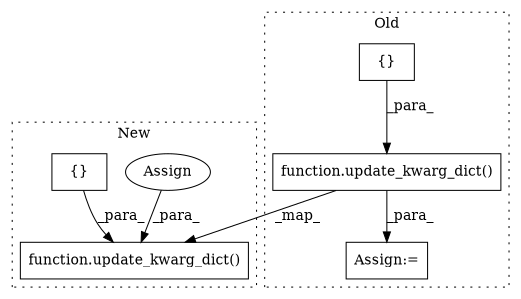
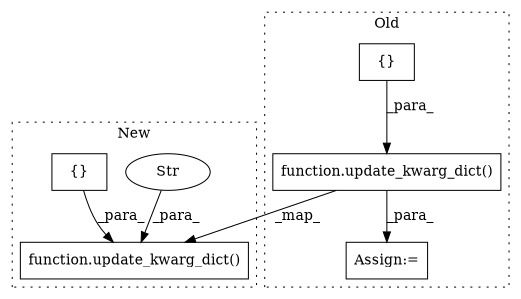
(168, 172) -> (168, 172)
